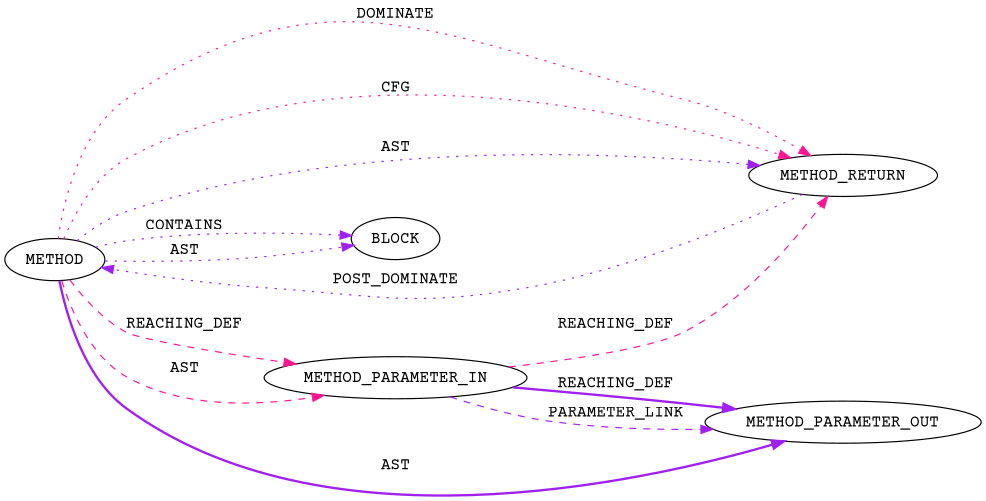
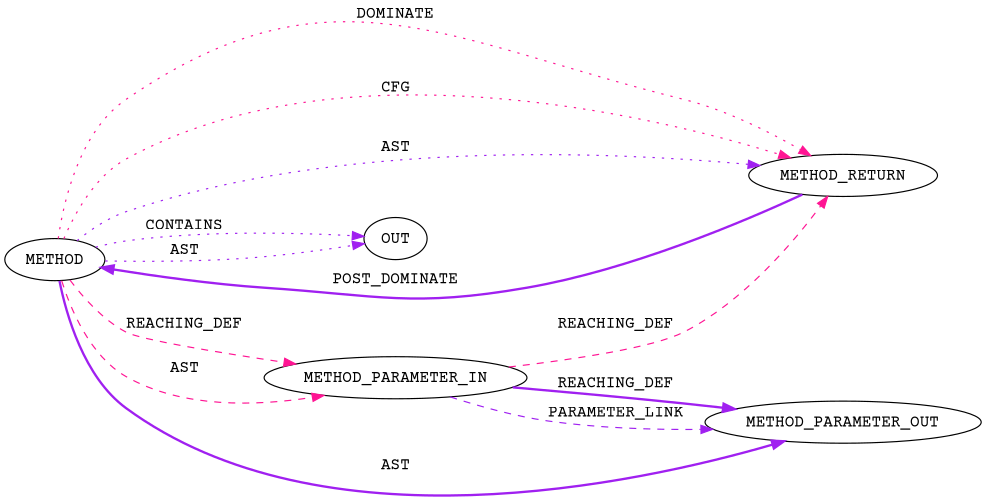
(396, 239) -> (396, 239)
(465, 296) -> (465, 296)
